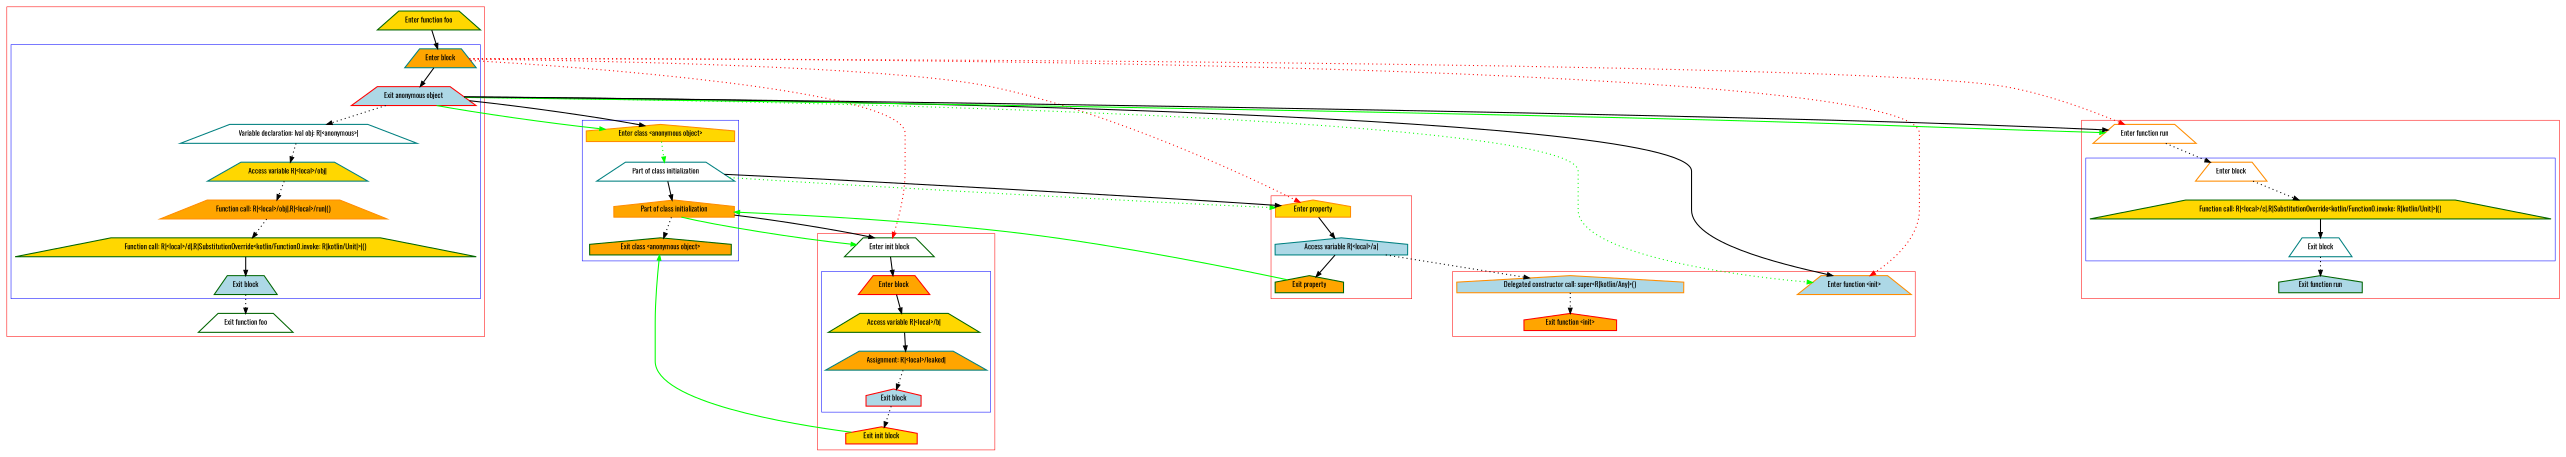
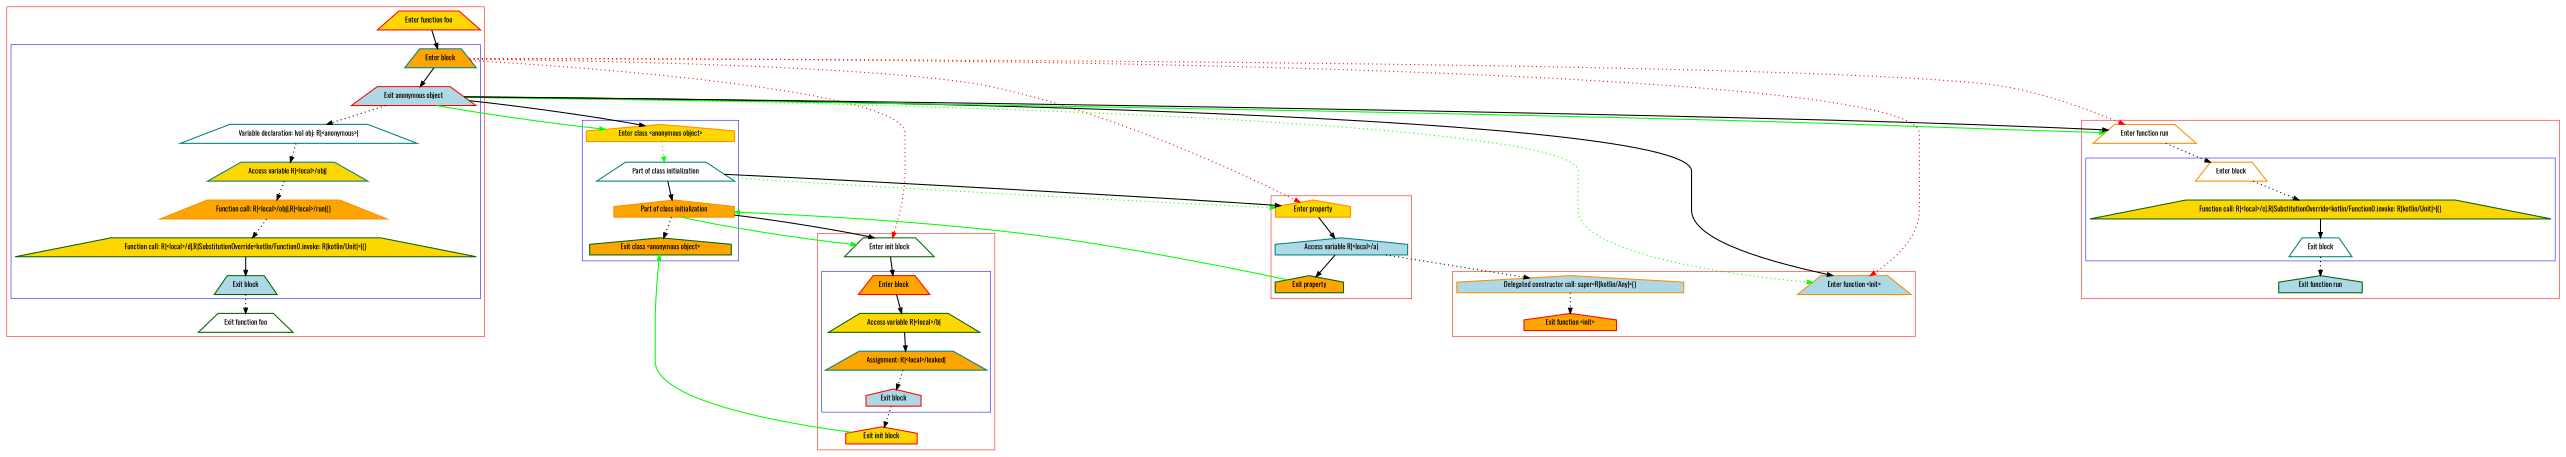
(429, 20) -> (429, 20)
